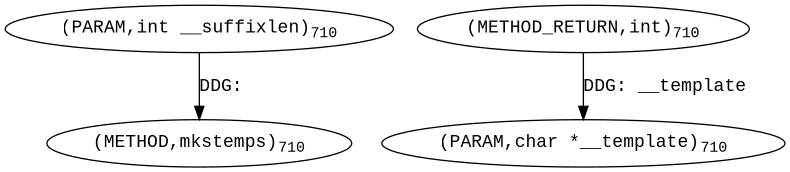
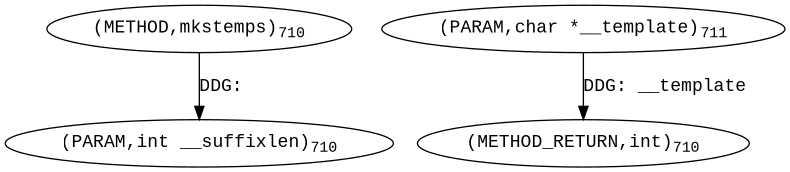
(199, 80) -> (199, 80)
(583, 80) -> (583, 80)
(714, 141) -> (714, 27)
